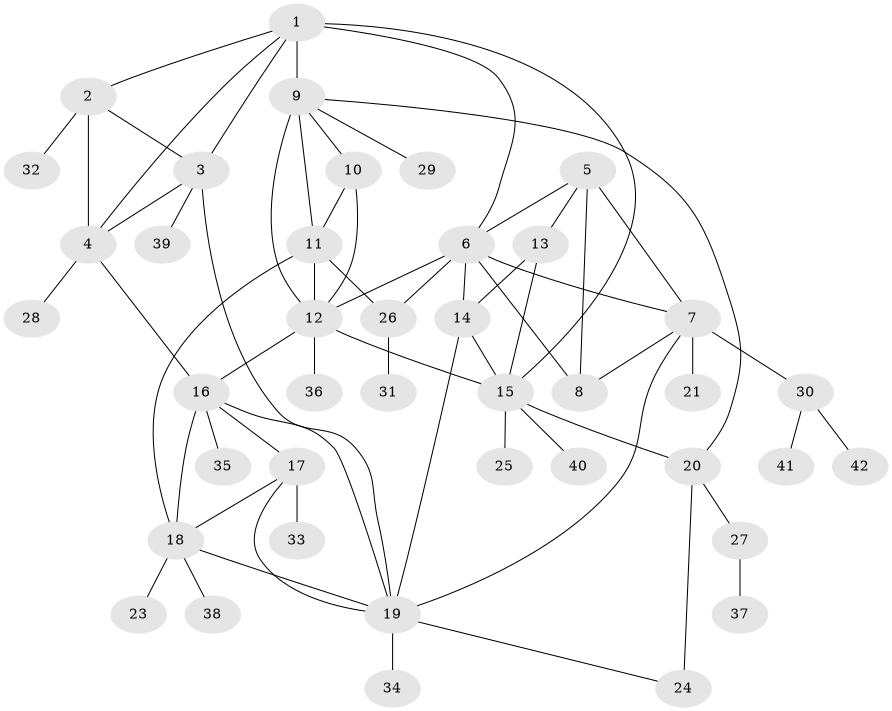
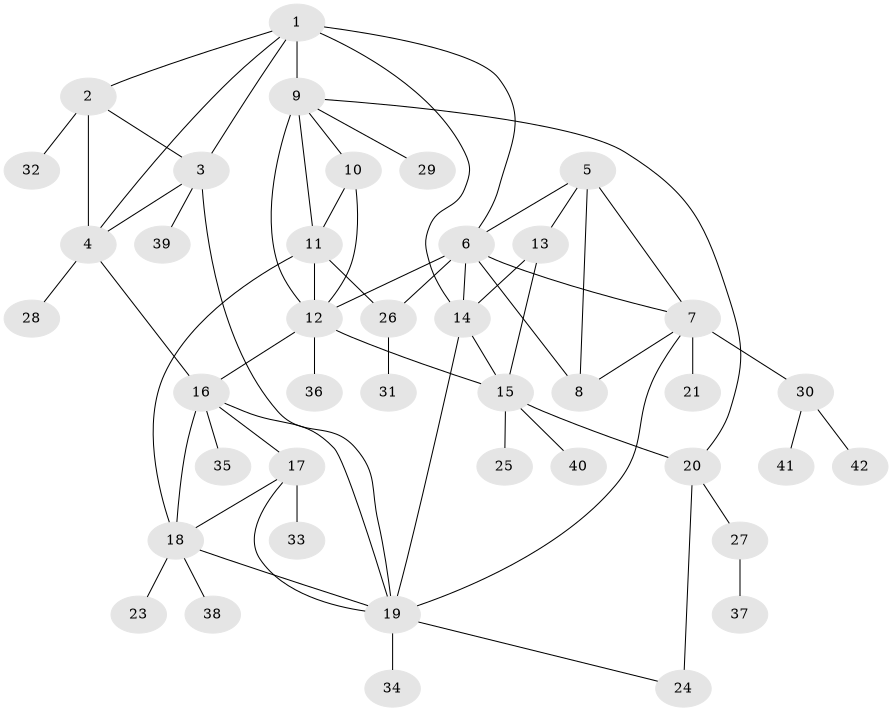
(603, 121) -> (460, 144)
